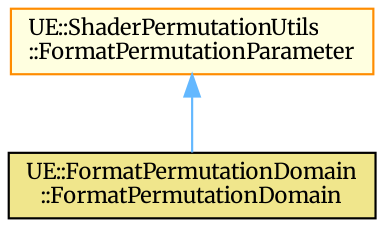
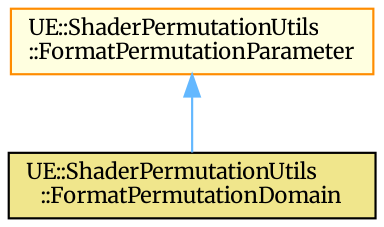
(192, 186) -> (192, 186)
